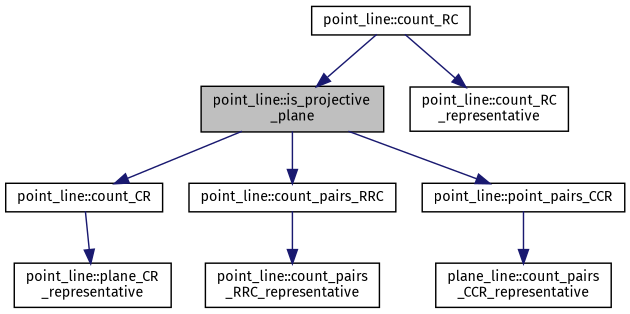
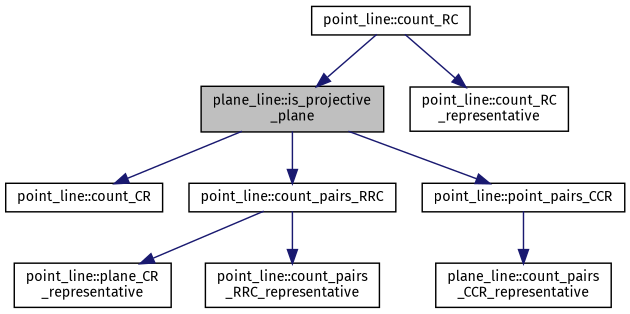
(292, 109) -> (292, 109)
(87, 230) -> (209, 235)
